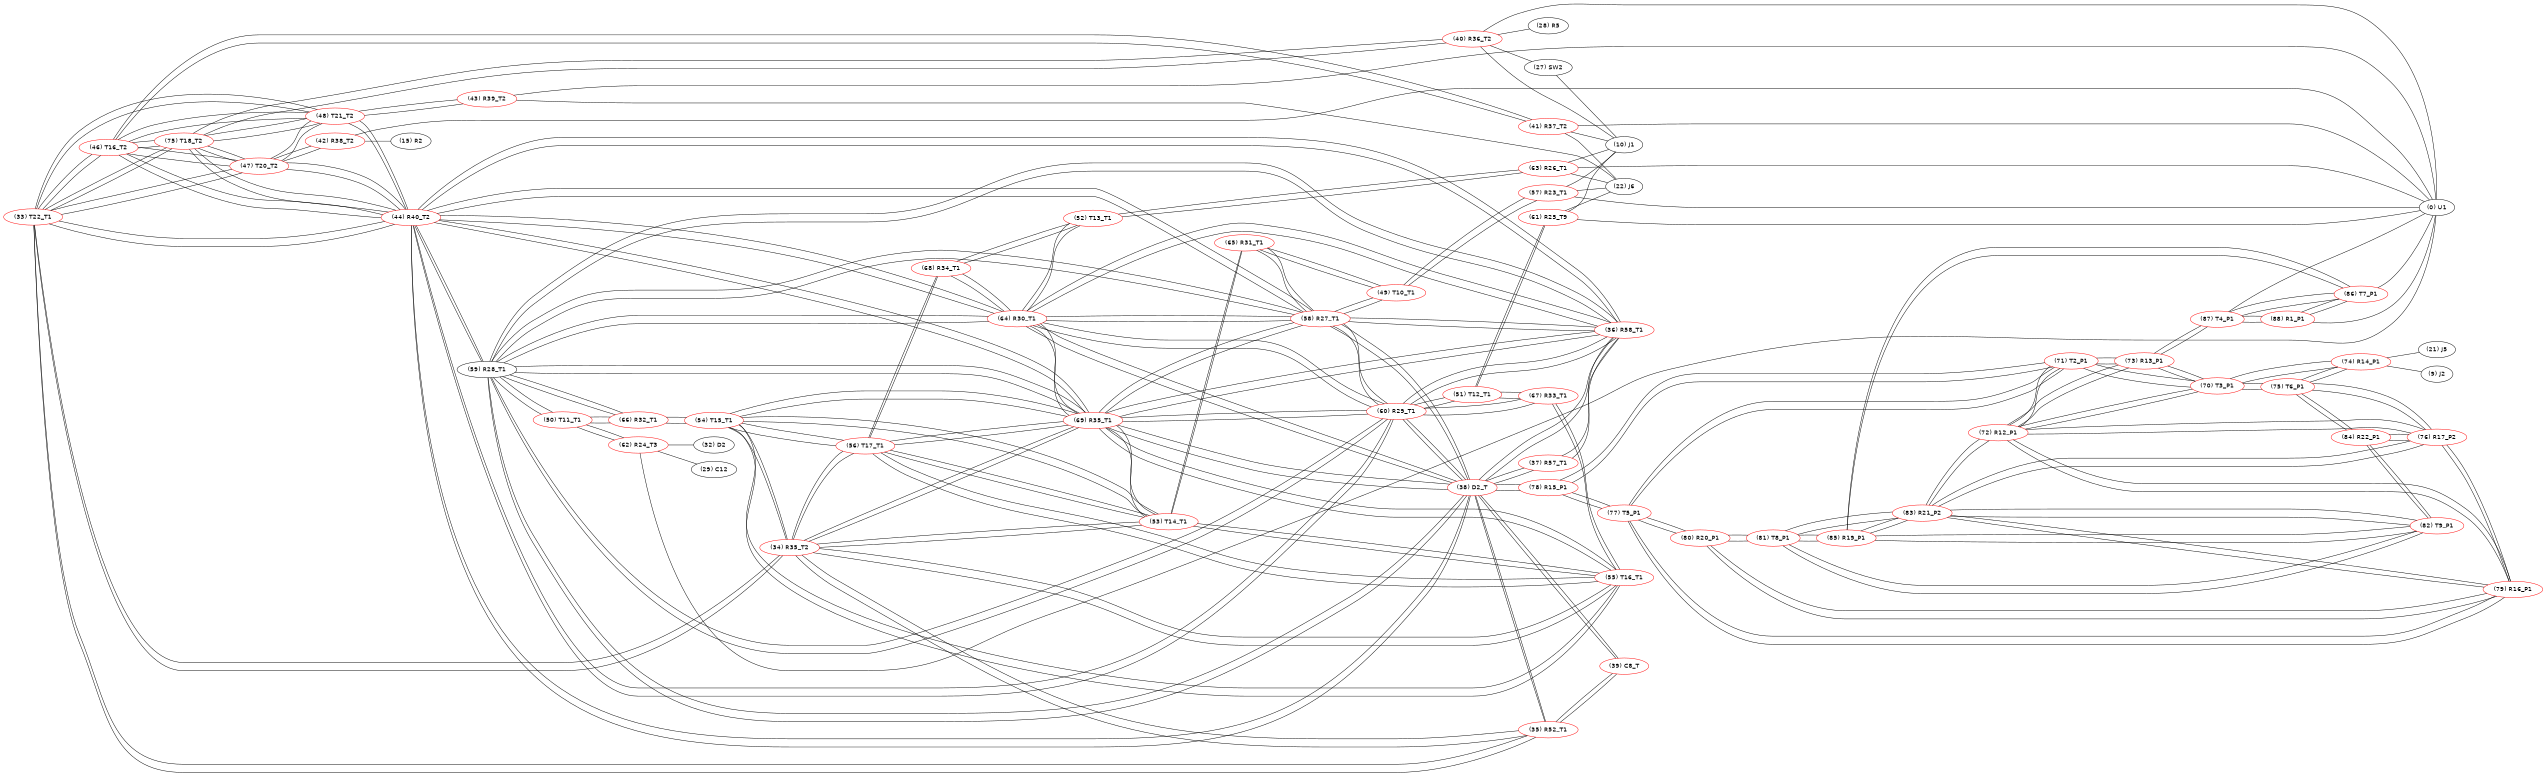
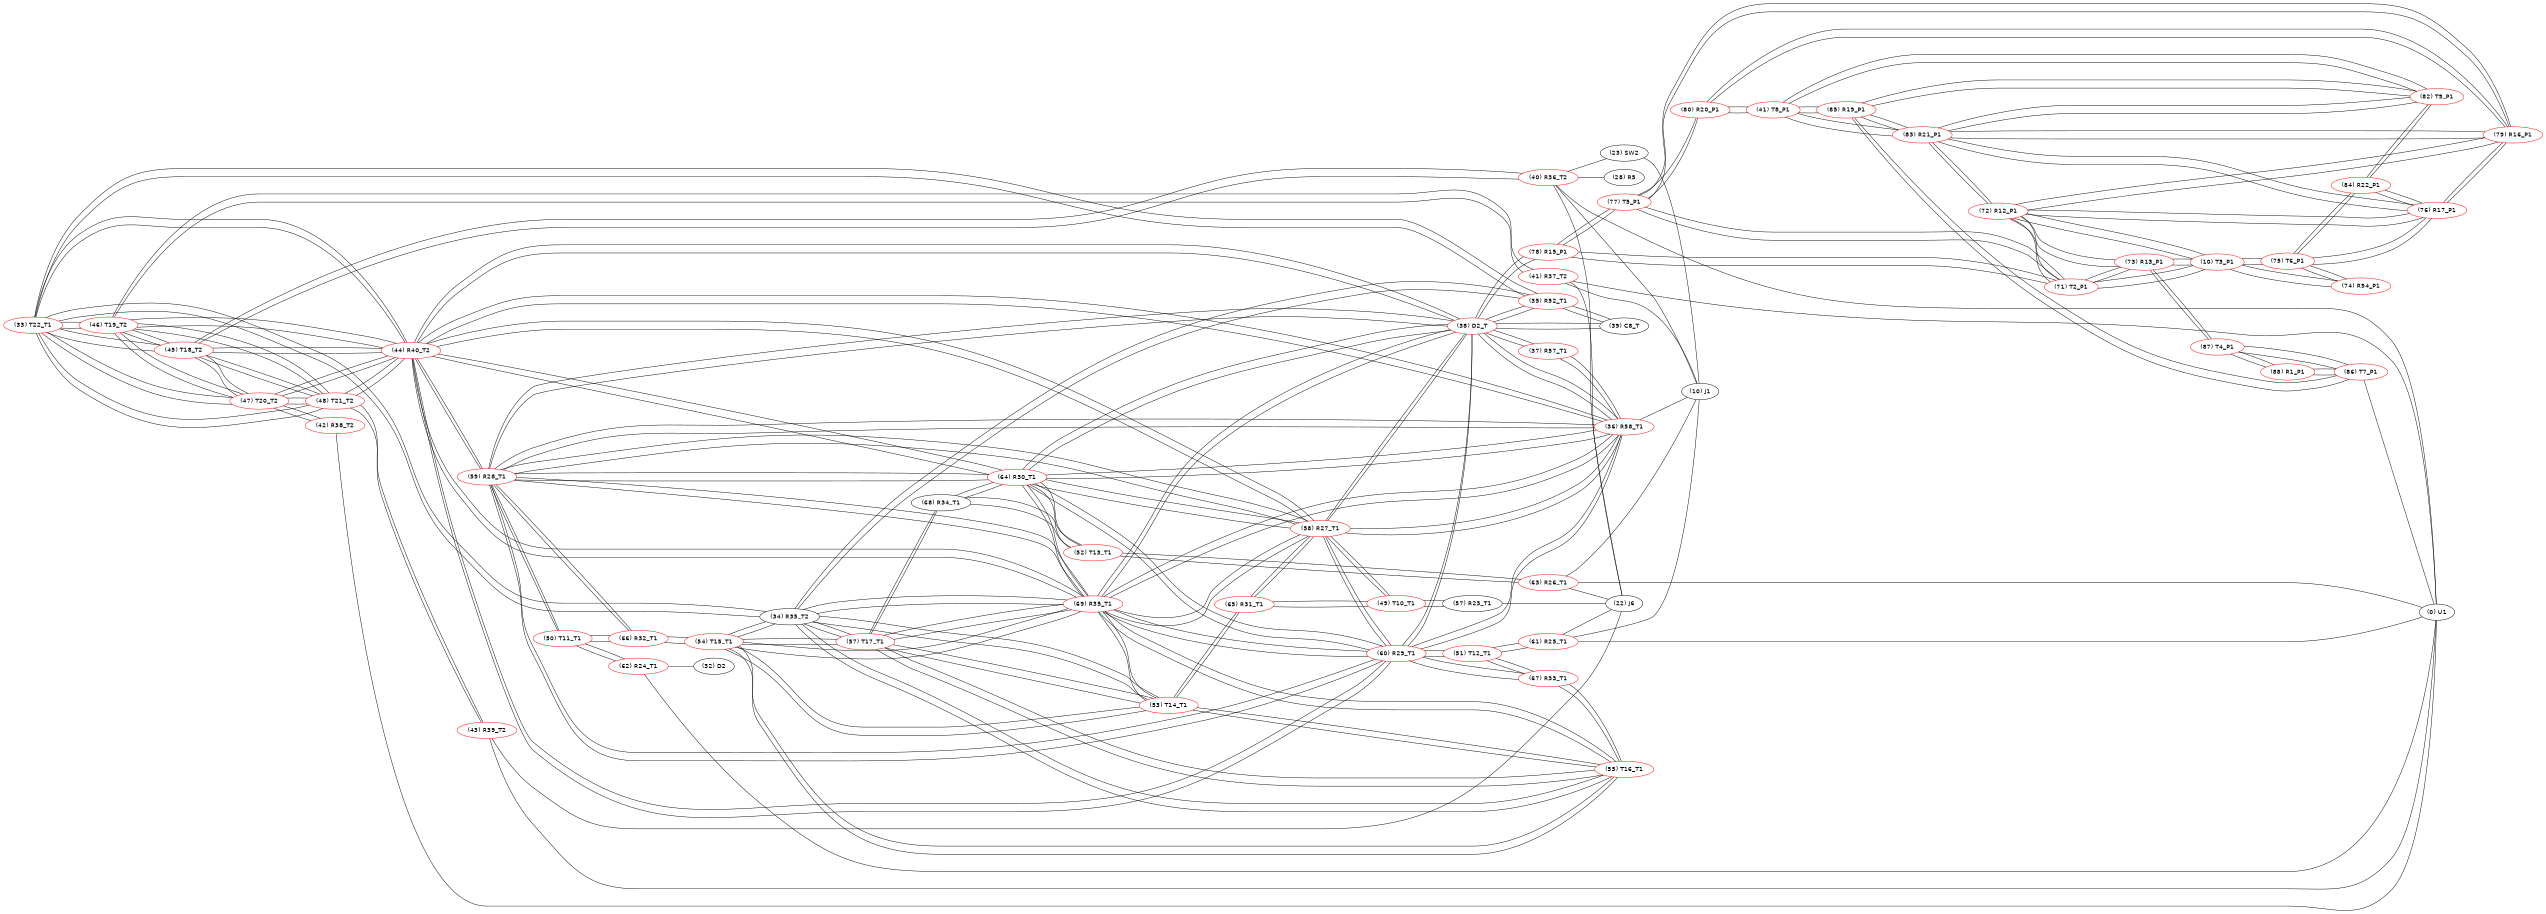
(1548, 68) -> (1624, 153)
(184, 141) -> (184, 350)
(411, 141) -> none
(109, 148) -> (109, 325)
(1592, 171) -> (1663, 409)
(1548, 193) -> (1472, 604)
(1996, 207) -> none
(1548, 217) -> (1548, 642)
(2326, 260) -> none
(941, 268) -> (941, 503)
(2399, 299) -> none
none -> (1589, 305)
(2437, 350) -> none
(2361, 362) -> (2361, 286)
(487, 370) -> (487, 477)
(2437, 374) -> none
(2217, 386) -> (2217, 262)
(2437, 437) -> (2437, 210)
(638, 445) -> (638, 666)
(865, 446) -> (865, 642)
(714, 470) -> none
(1922, 513) -> (1922, 135)
(1773, 538) -> (1773, 110)
(790, 548) -> (790, 617)
(1624, 666) -> (1624, 326)
